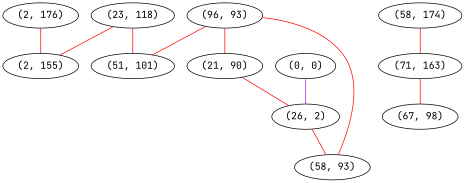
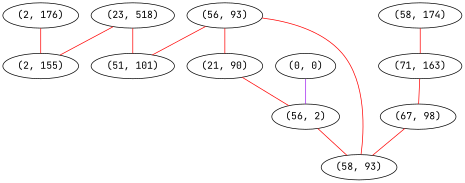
(133, 15) -> (133, 15)
(225, 15) -> (225, 15)
(306, 117) -> (306, 117)
none -> (389, 142)
